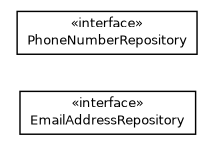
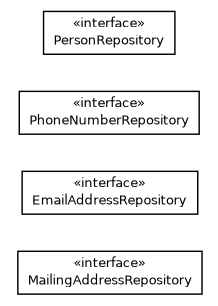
none -> (109, 33)
none -> (109, 273)
